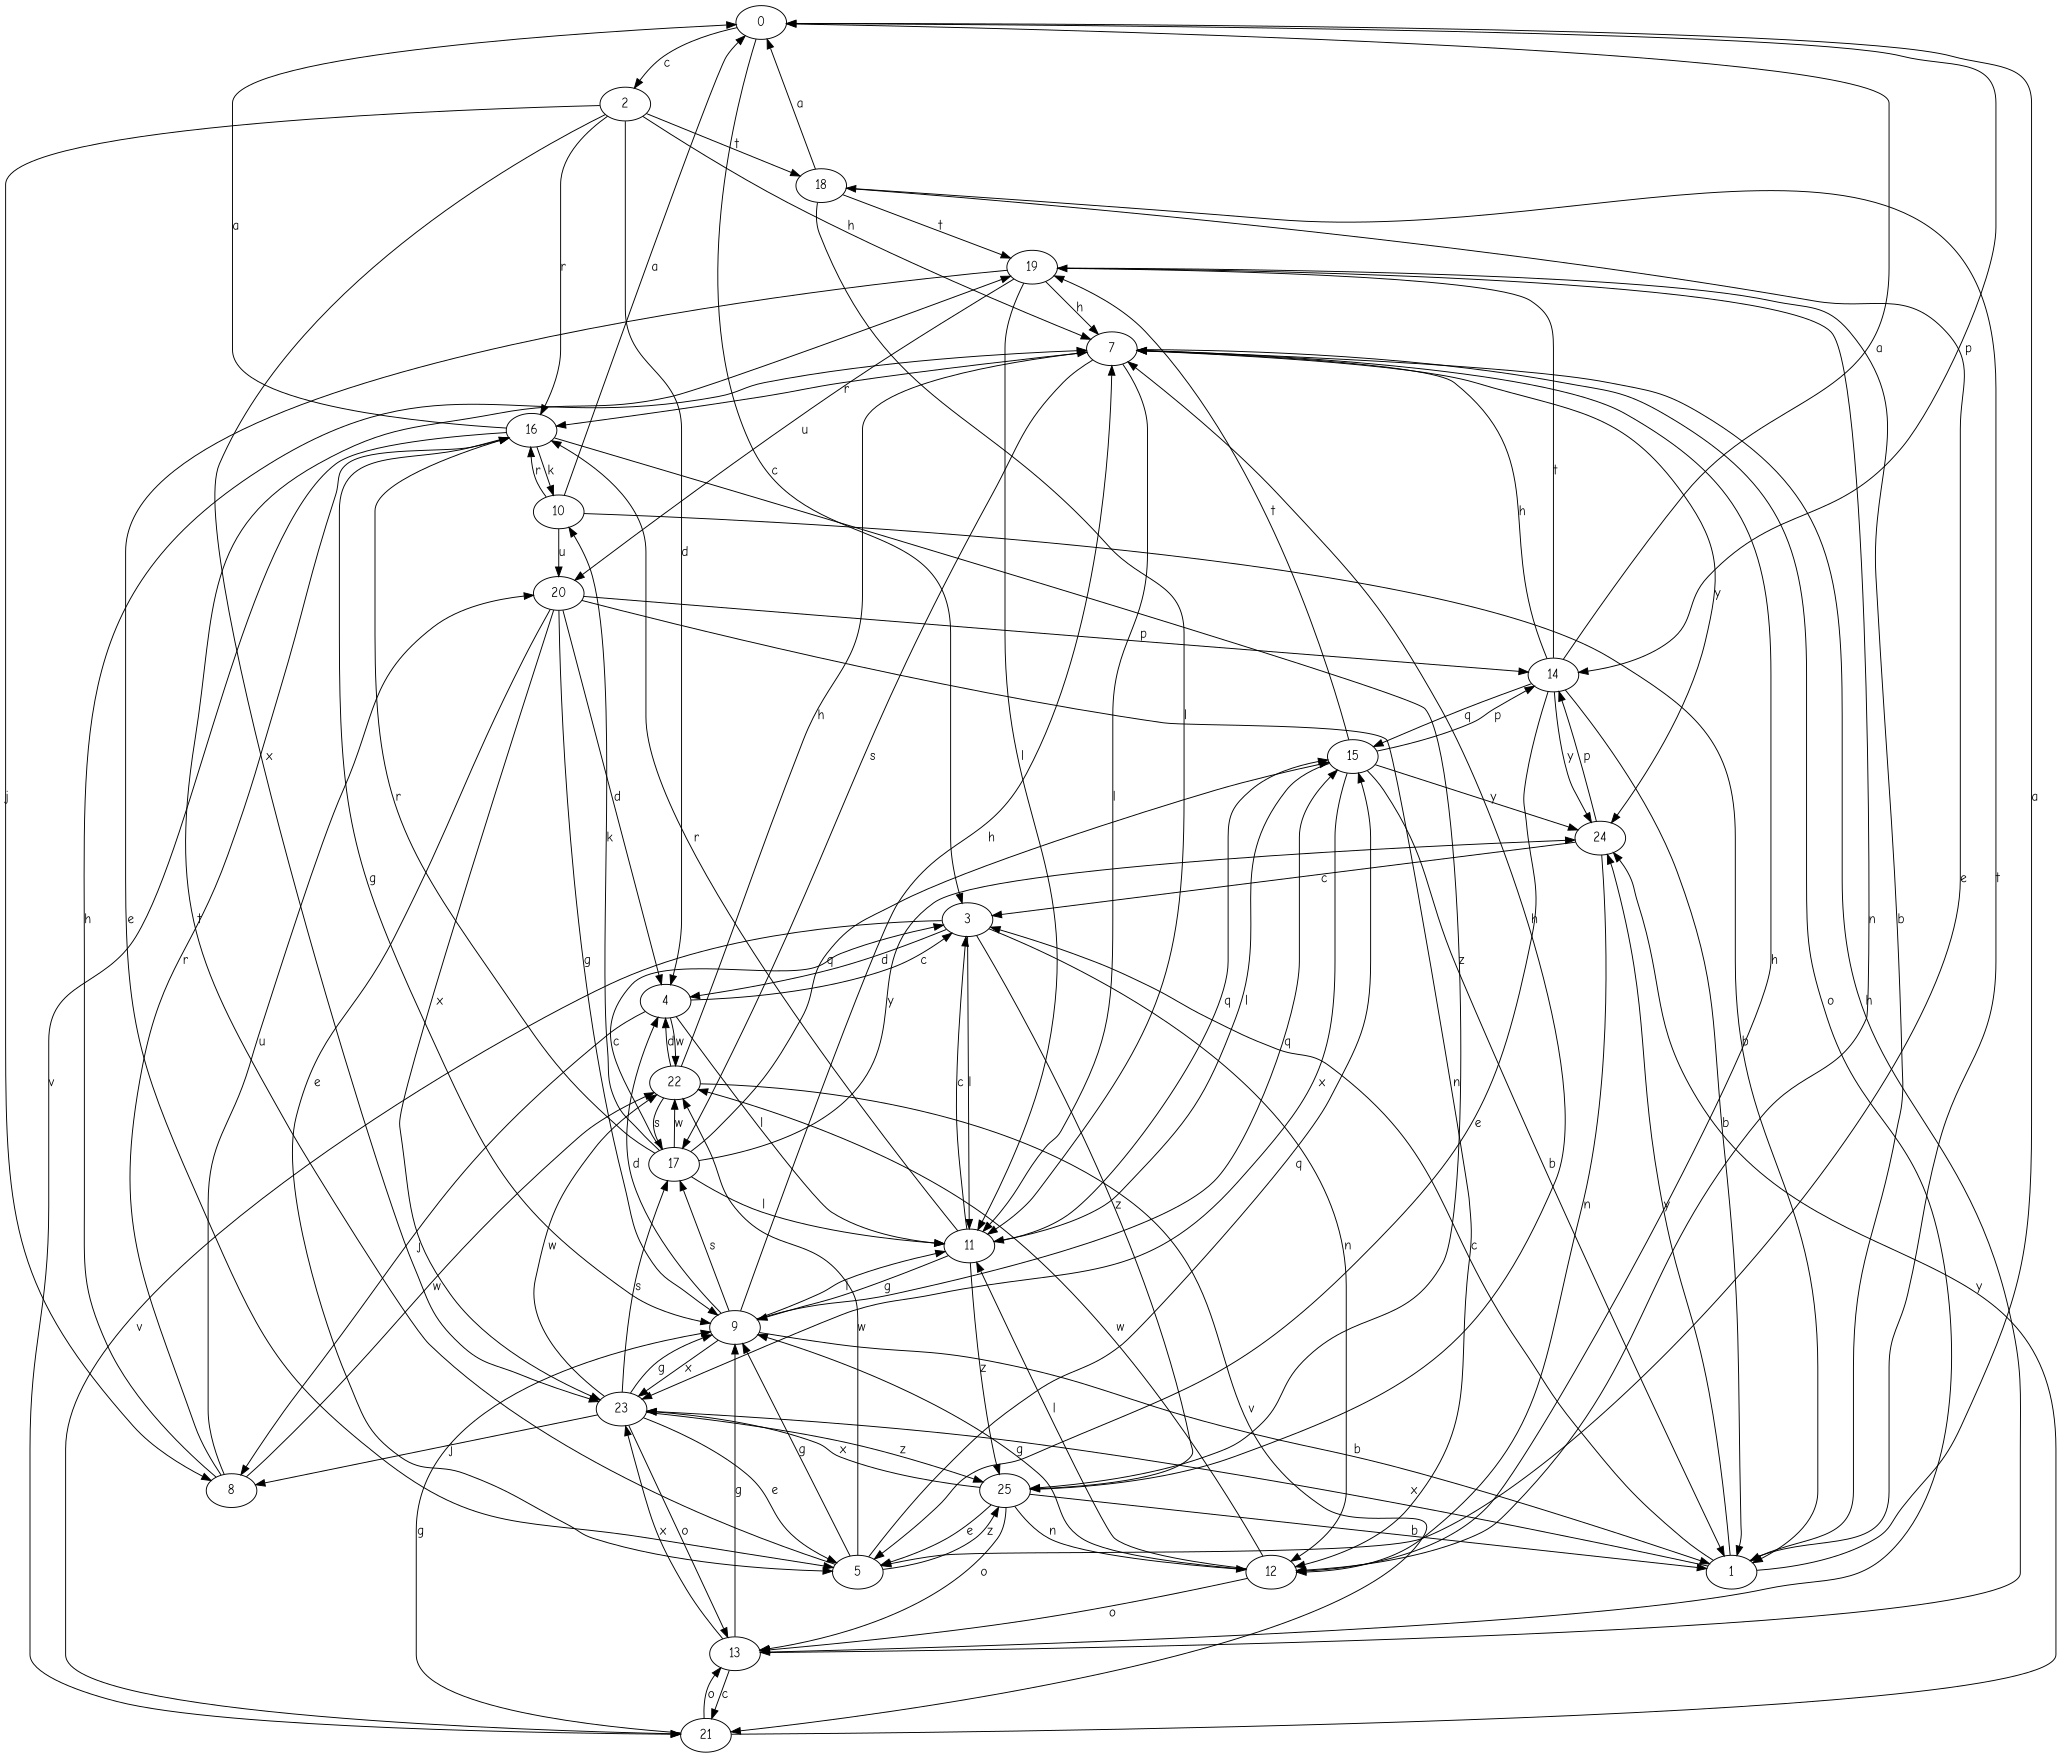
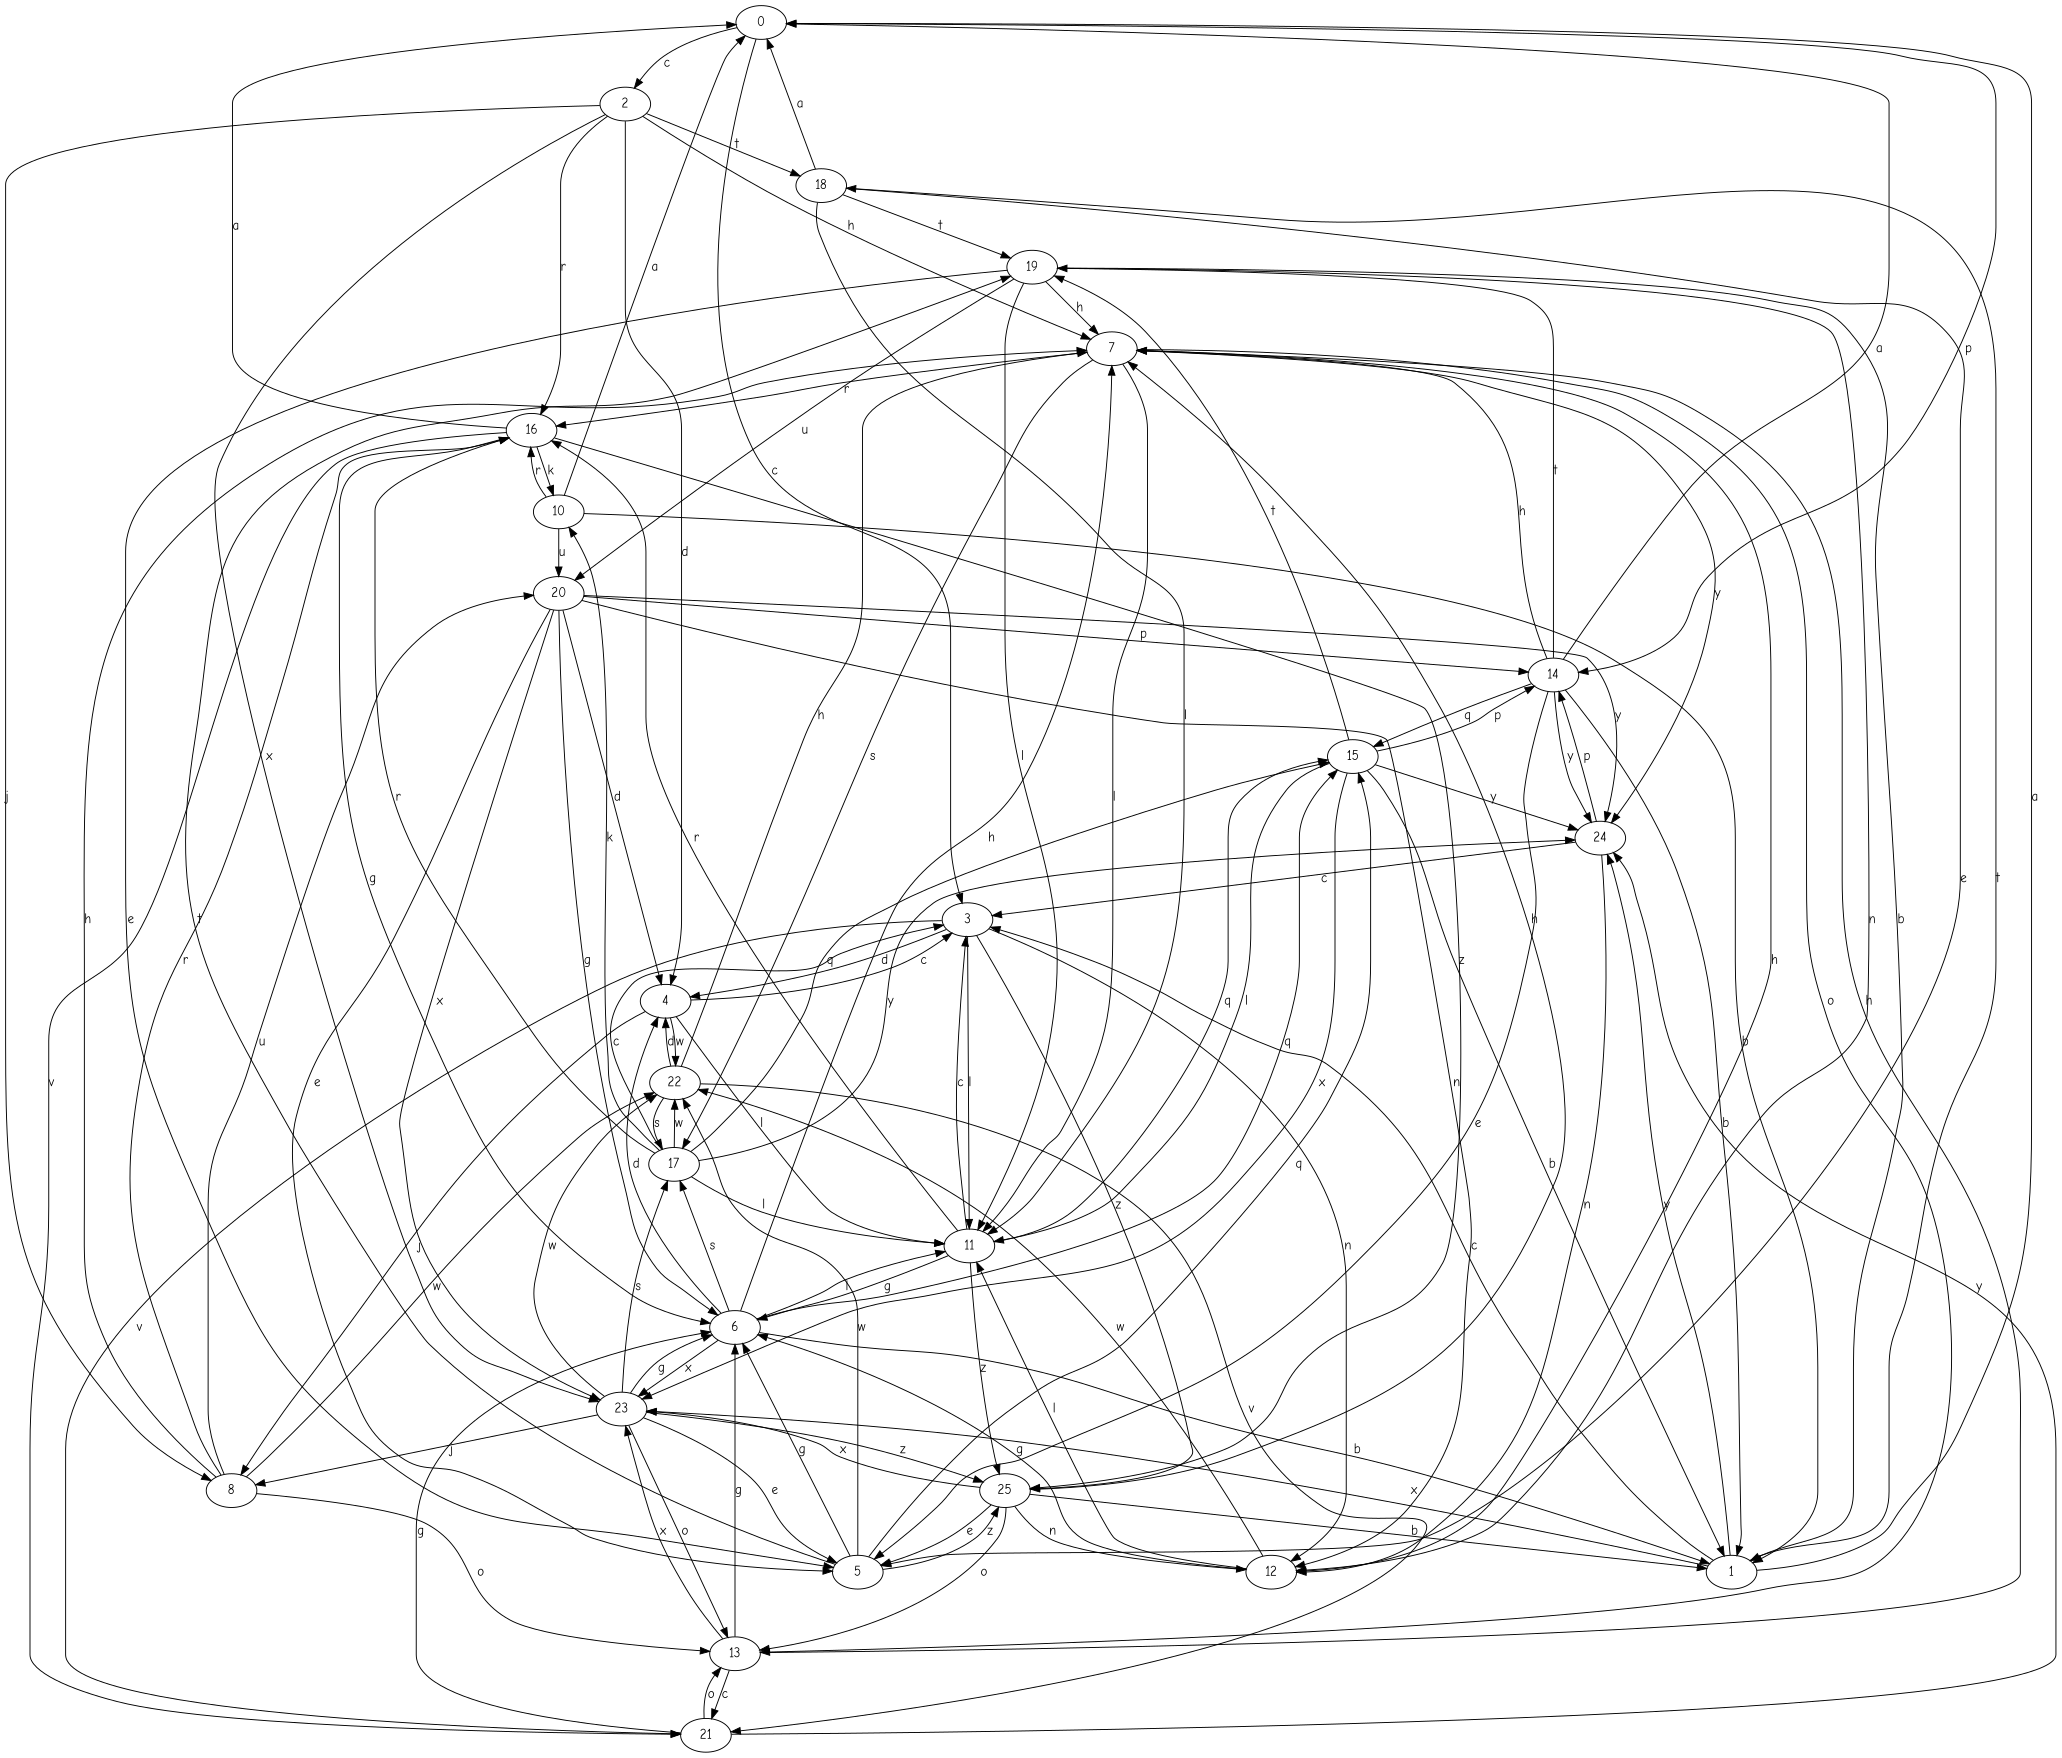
none -> (1109, 621)
(735, 1328) -> (735, 1328)
(1010, 1623) -> (473, 1581)
